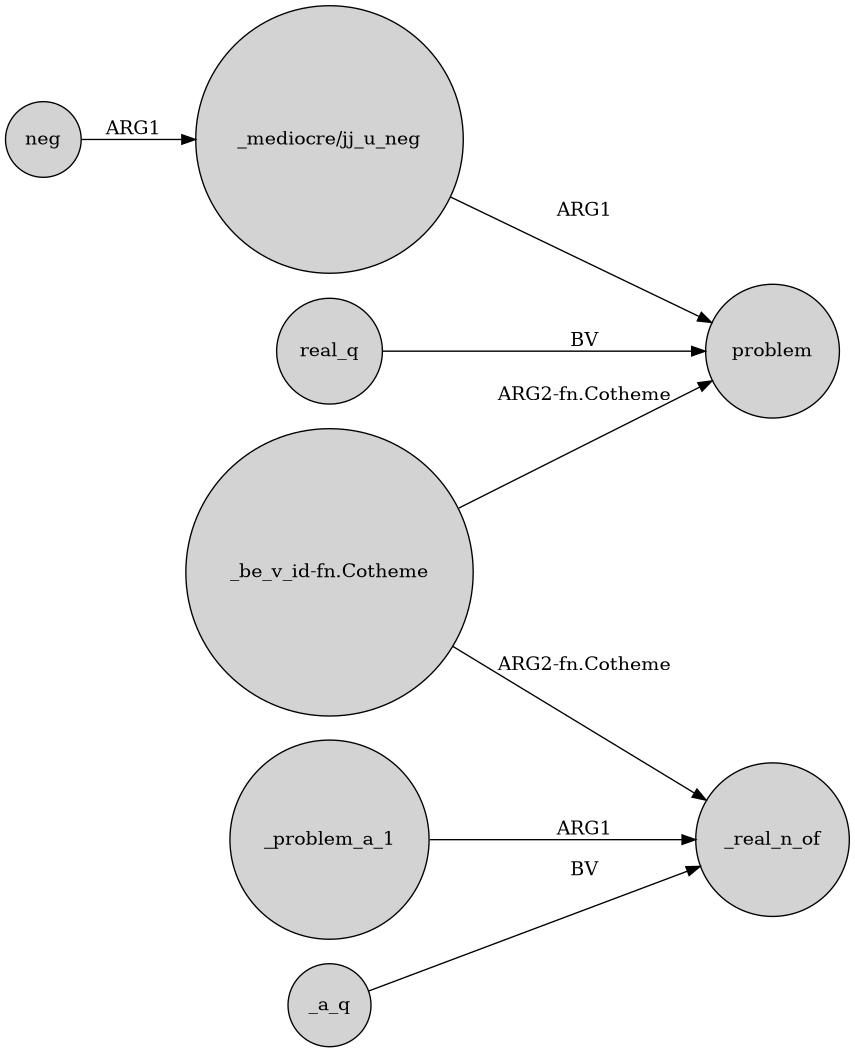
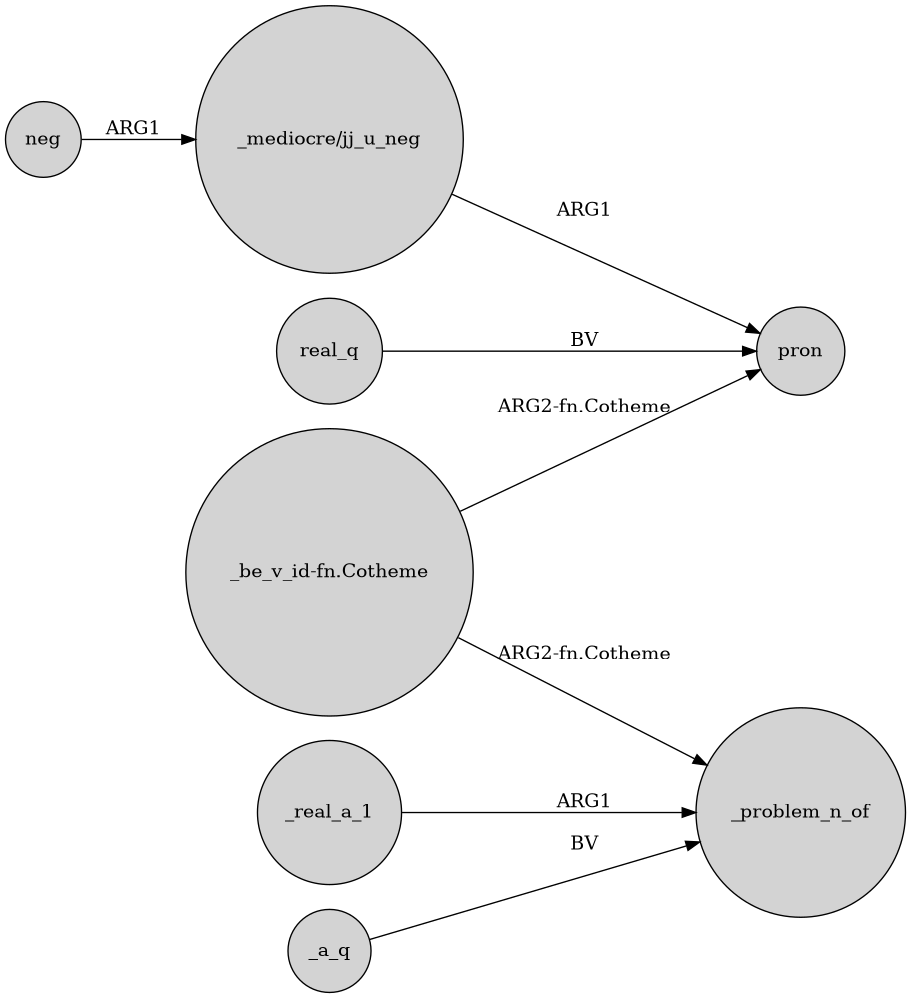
(773, 351) -> (801, 351)
(330, 840) -> (330, 813)
(773, 840) -> (801, 813)
